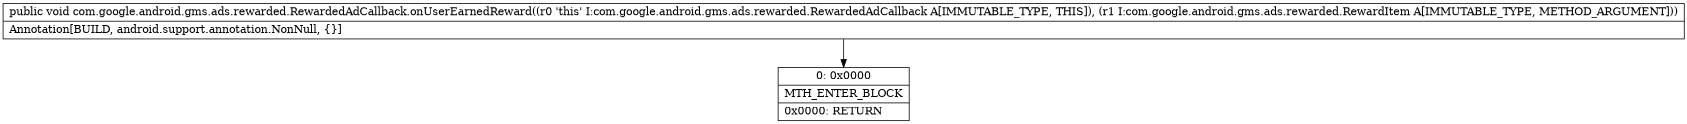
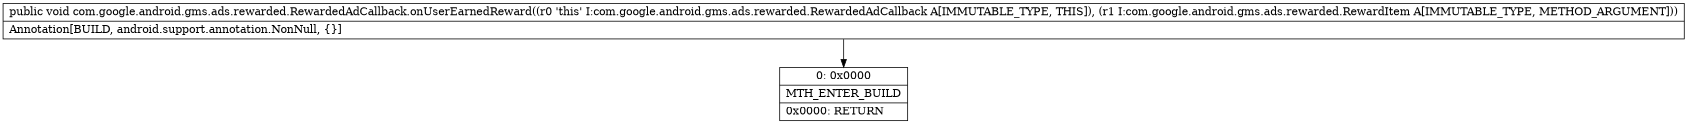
(844, 94) -> (844, 94)
